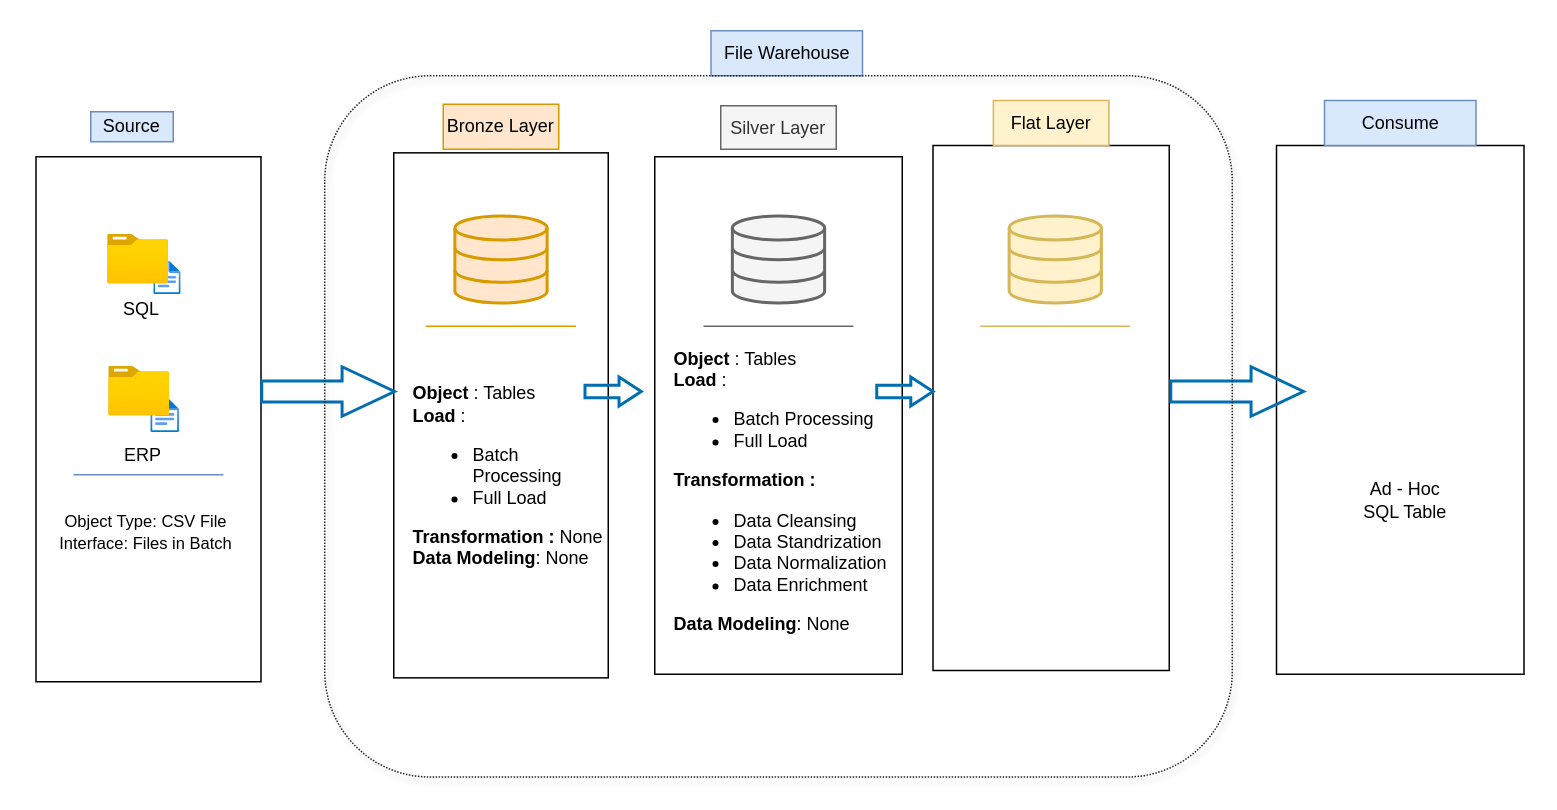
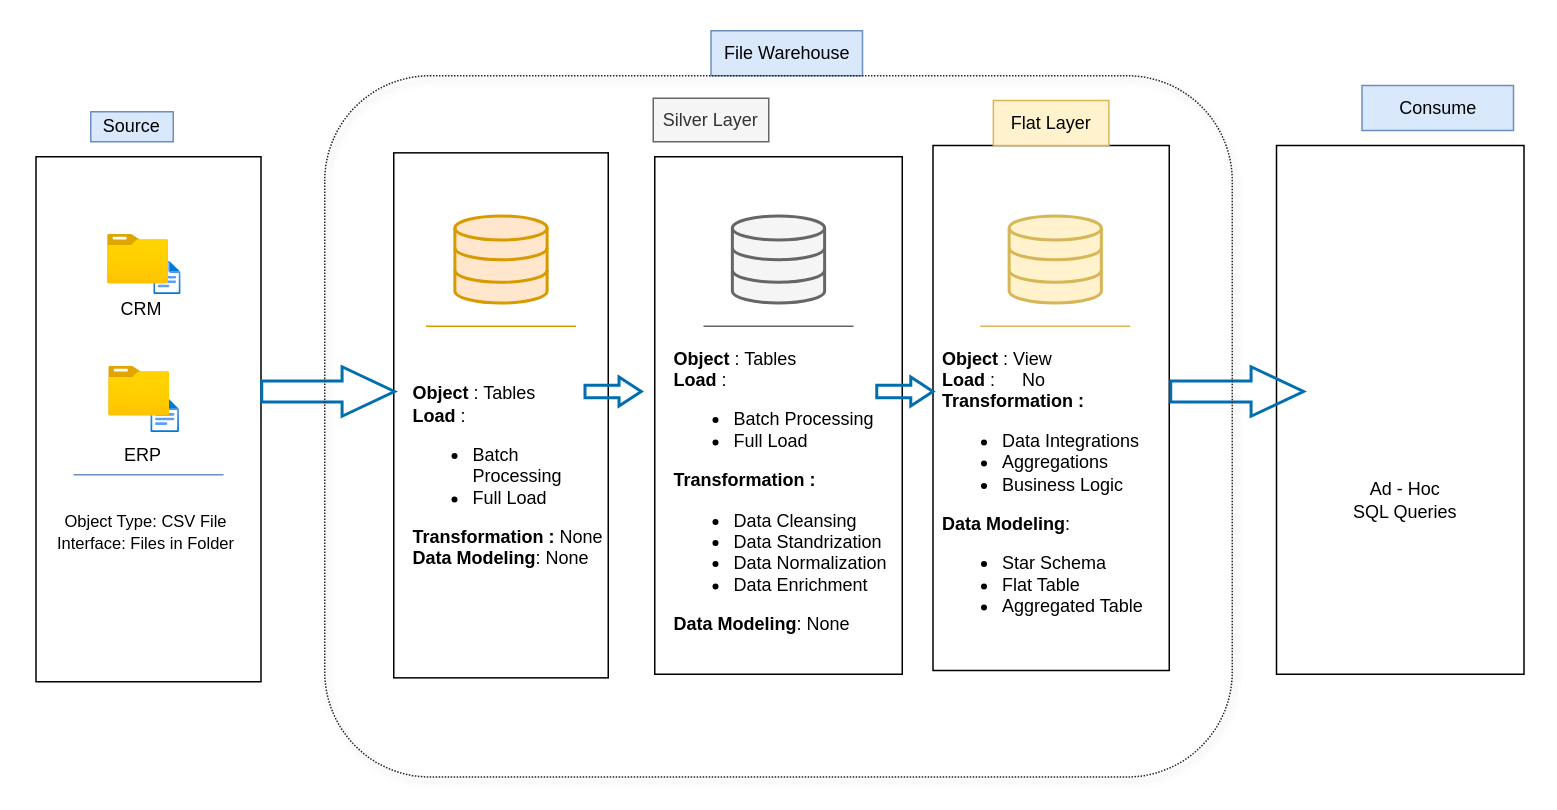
(1400, 123) -> (1438, 108)
(501, 127) -> none
(779, 128) -> (711, 120)
(142, 310) -> (142, 310)
none -> (1055, 491)
(1406, 500) -> (1406, 500)
(146, 532) -> (146, 532)
